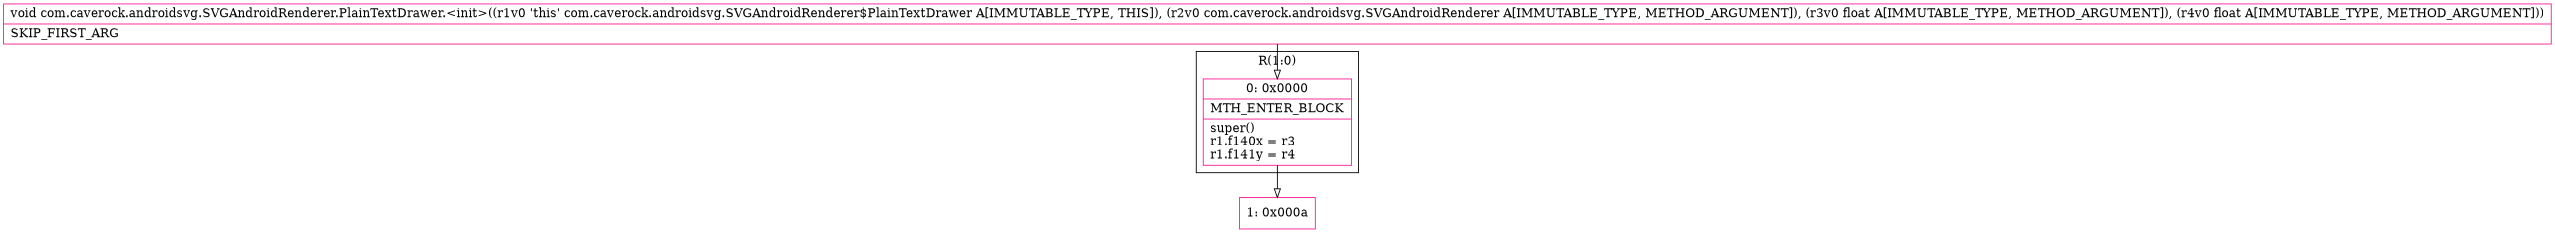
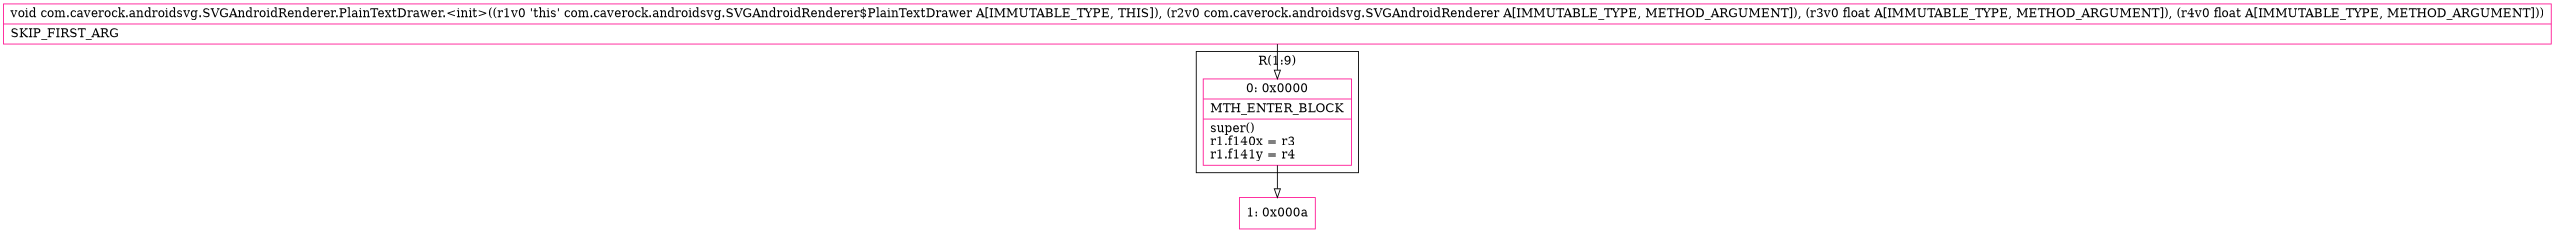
(1277, 61) -> (1277, 61)
